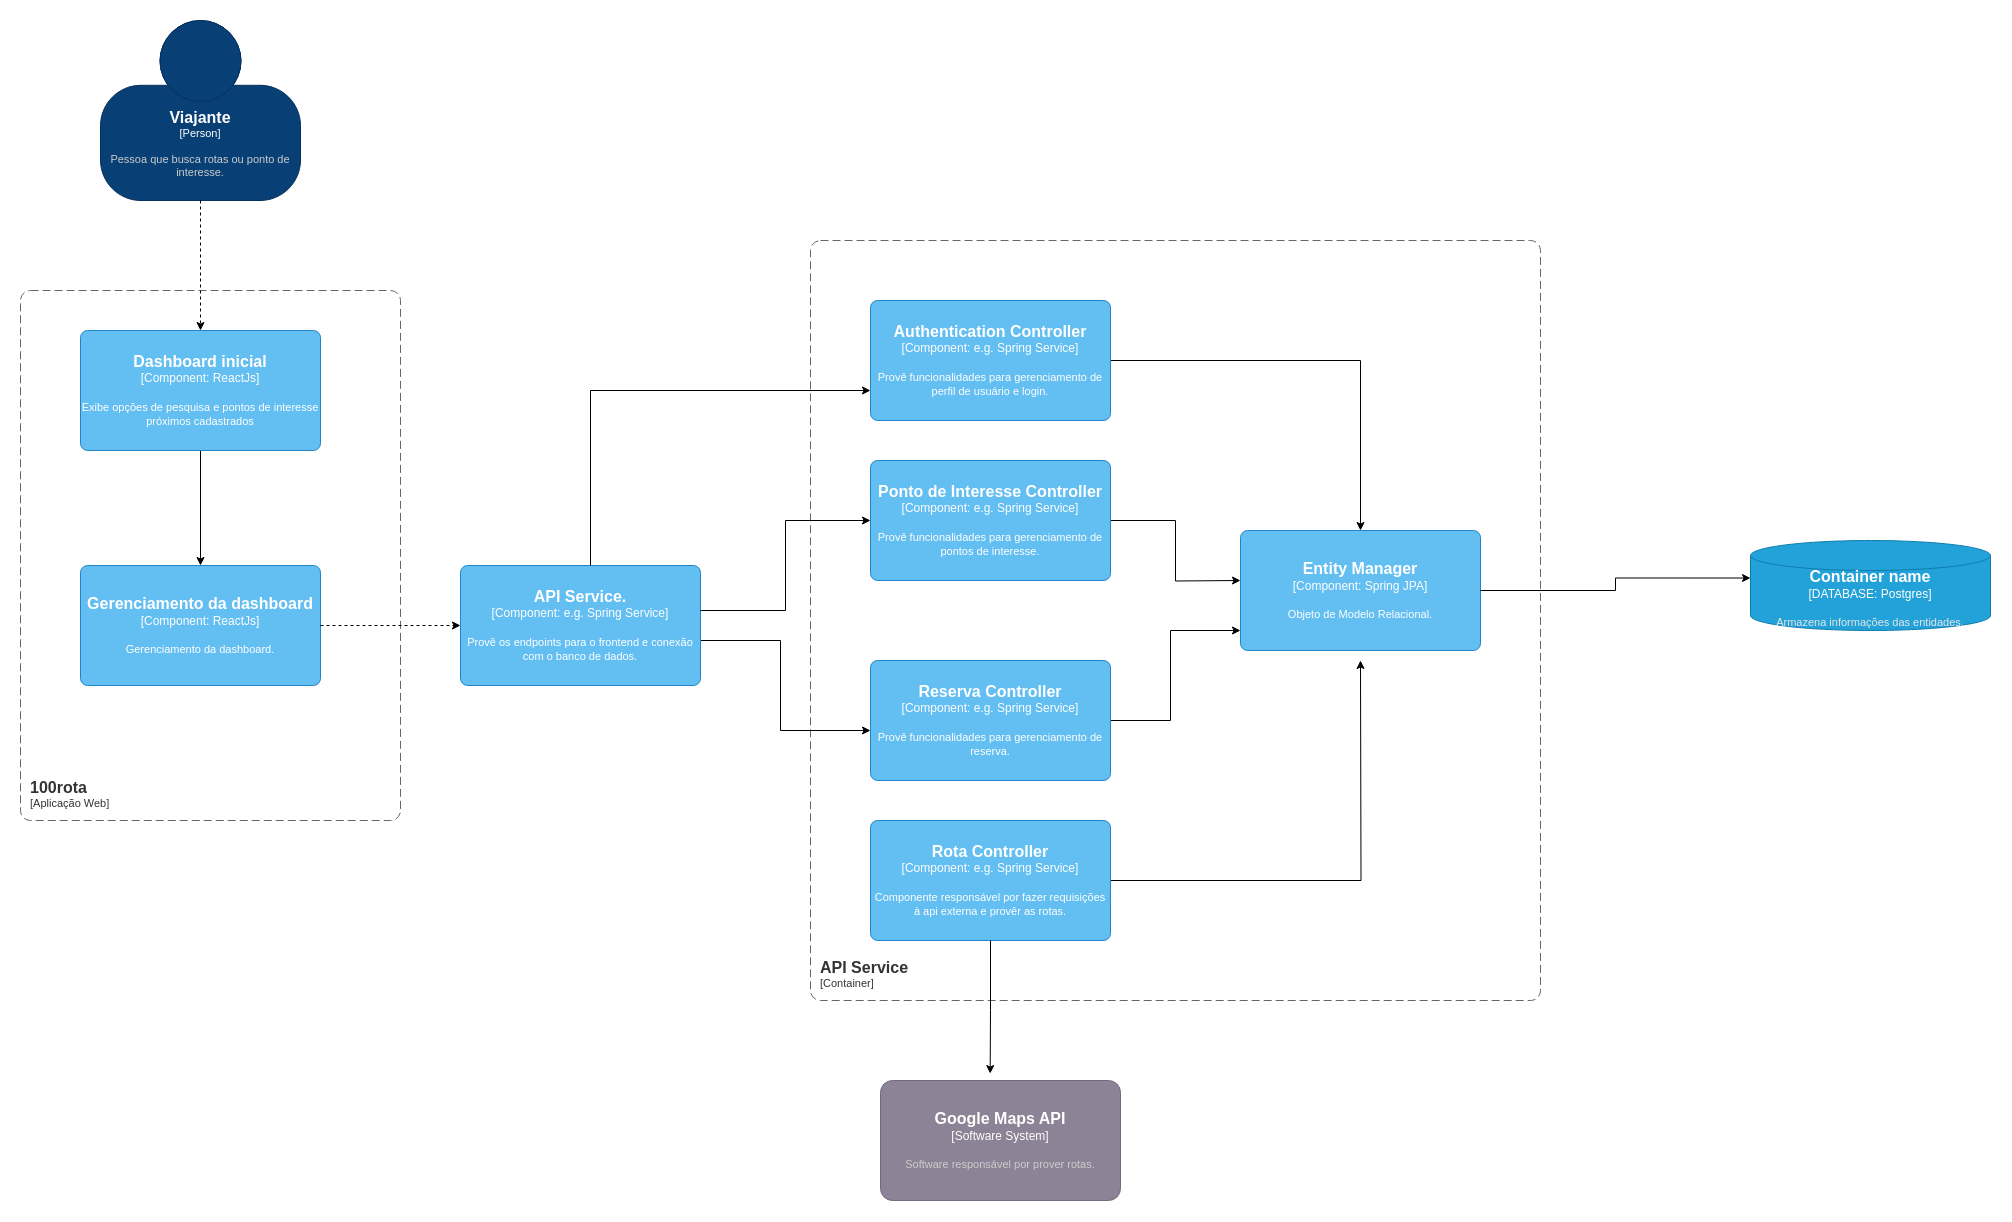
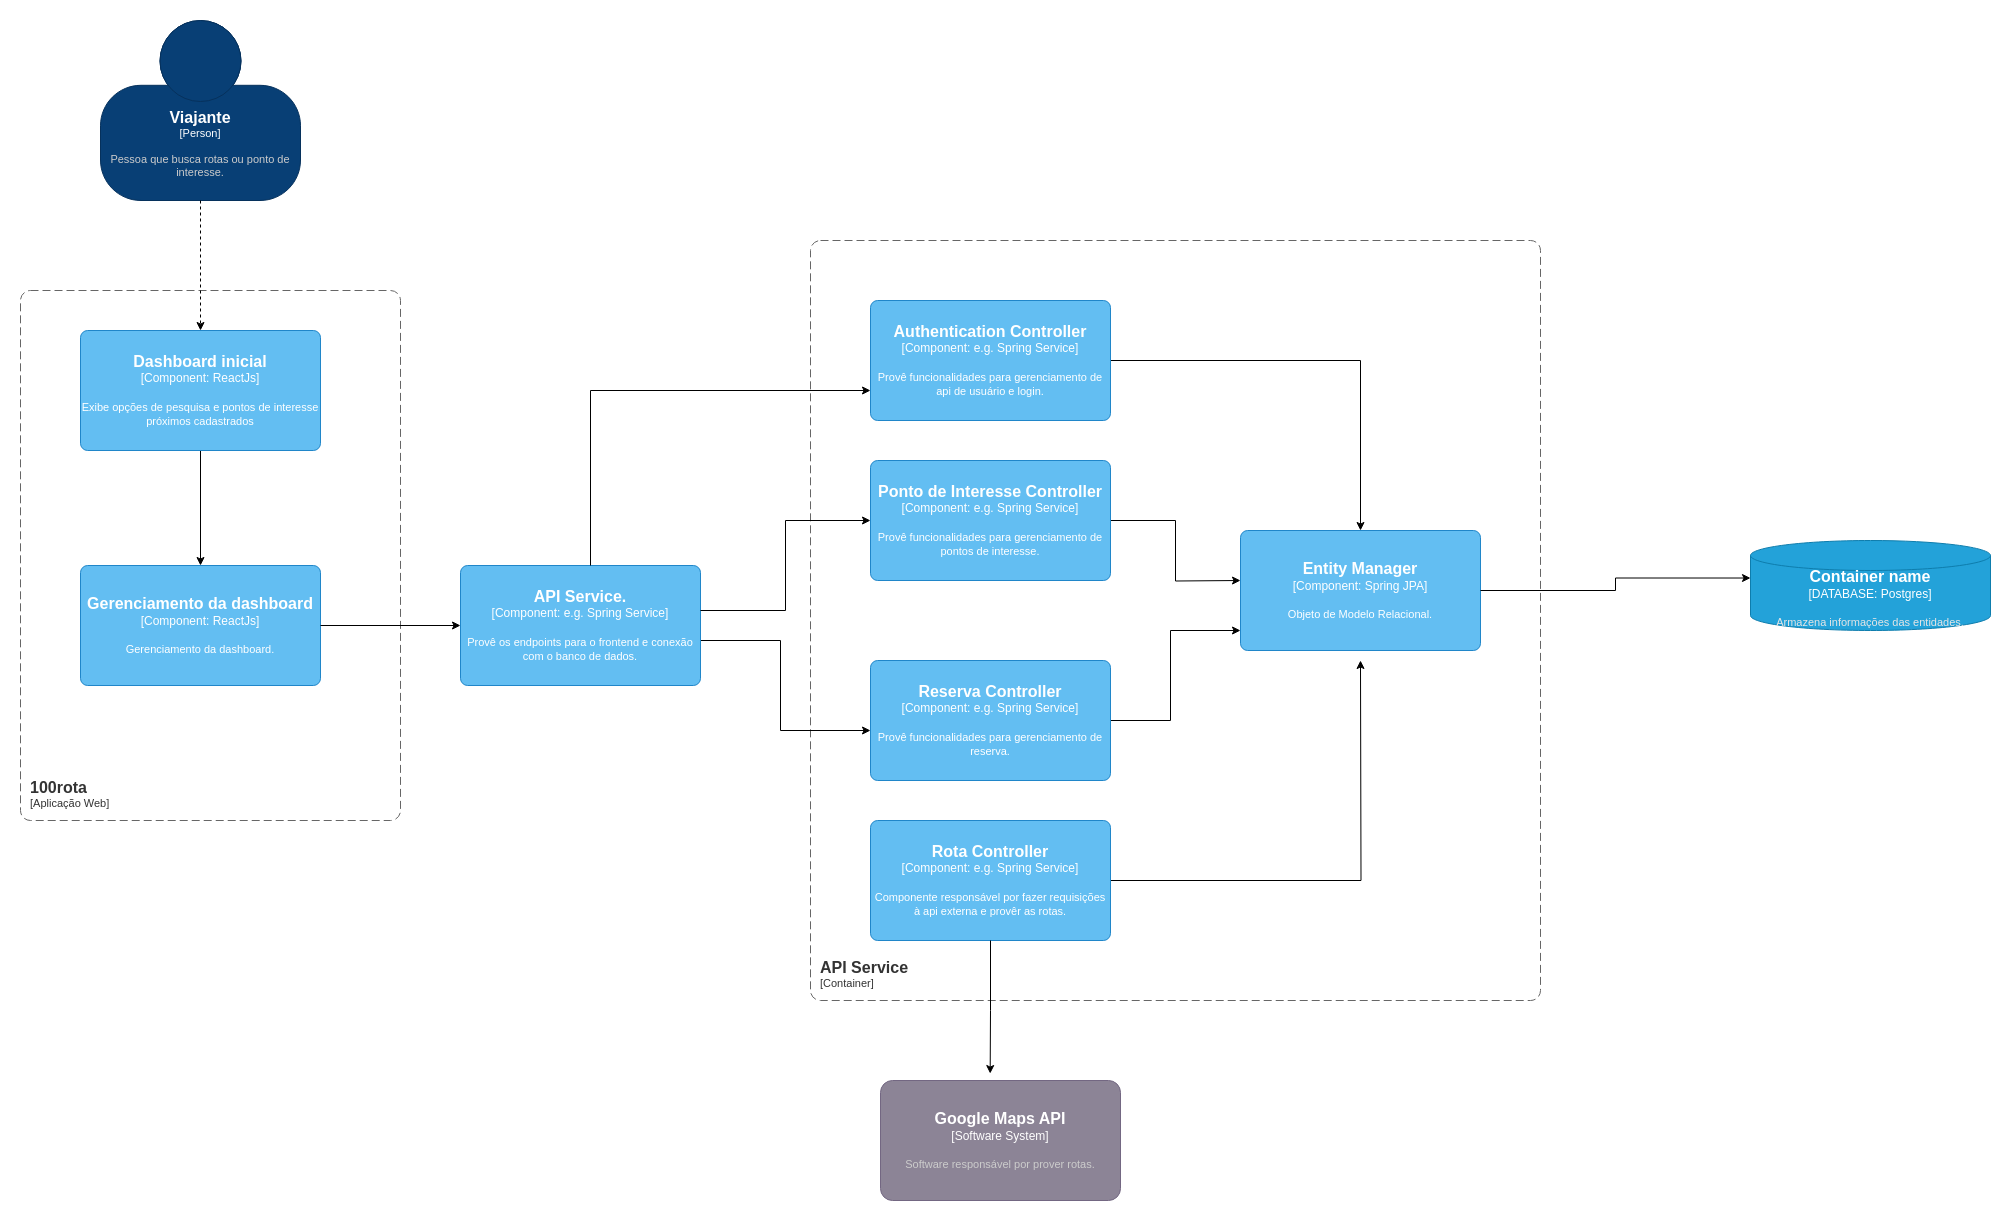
(991, 361) -> (991, 361)
(388, 626) -> (388, 626)
